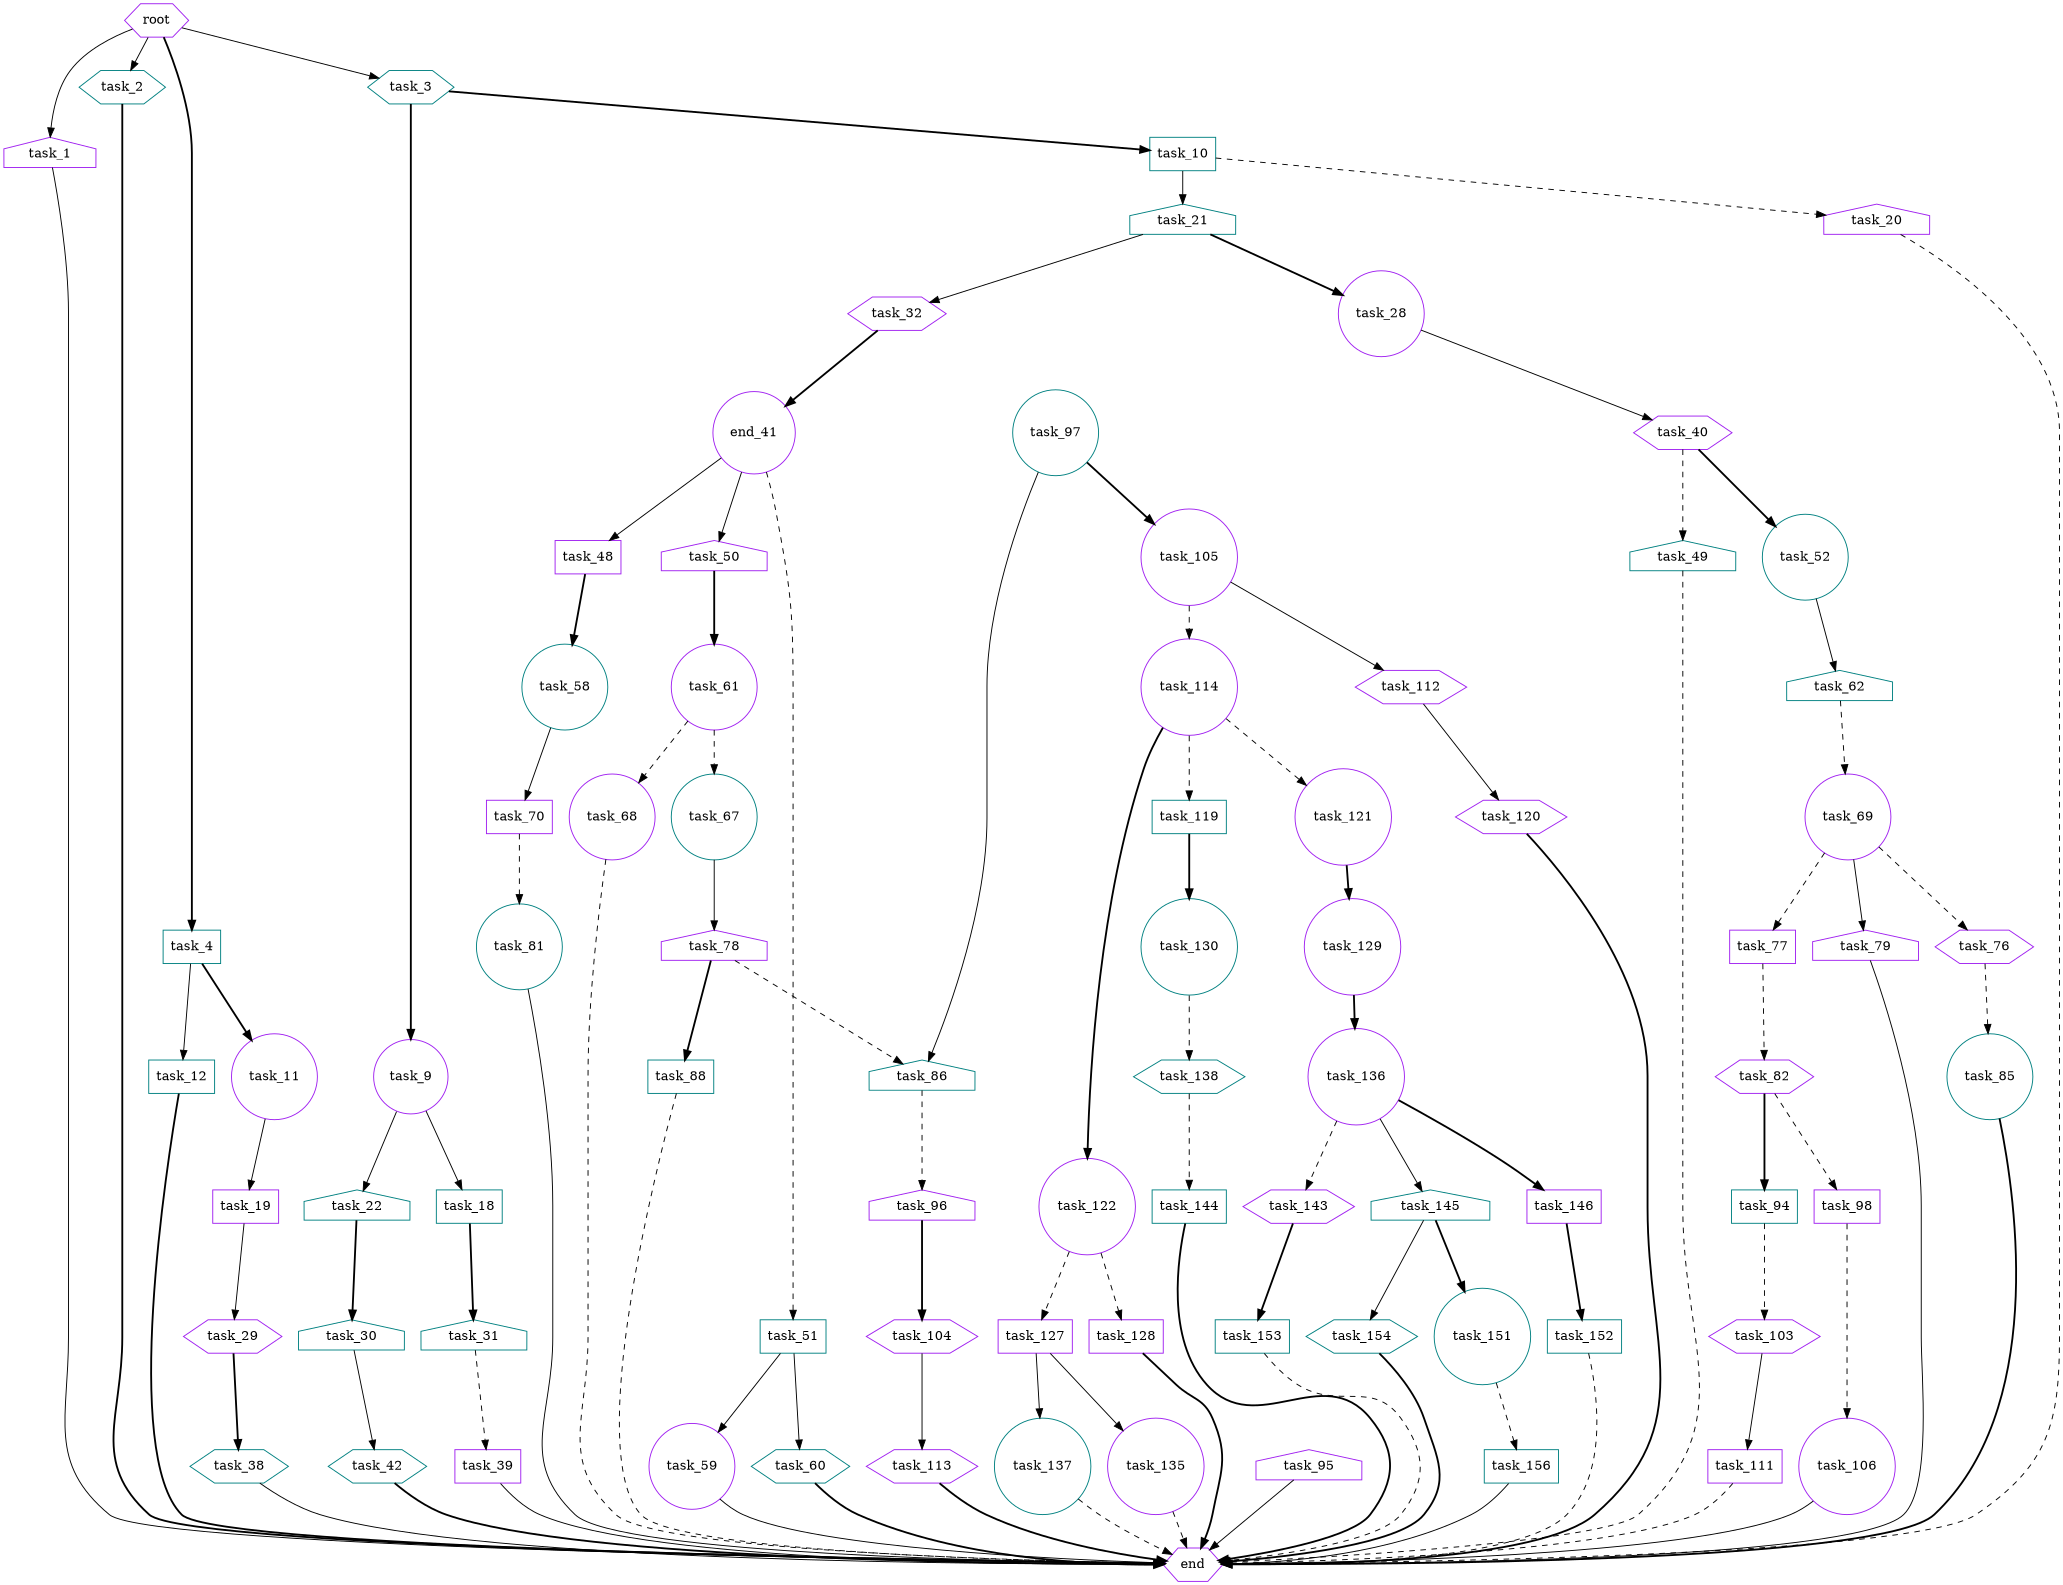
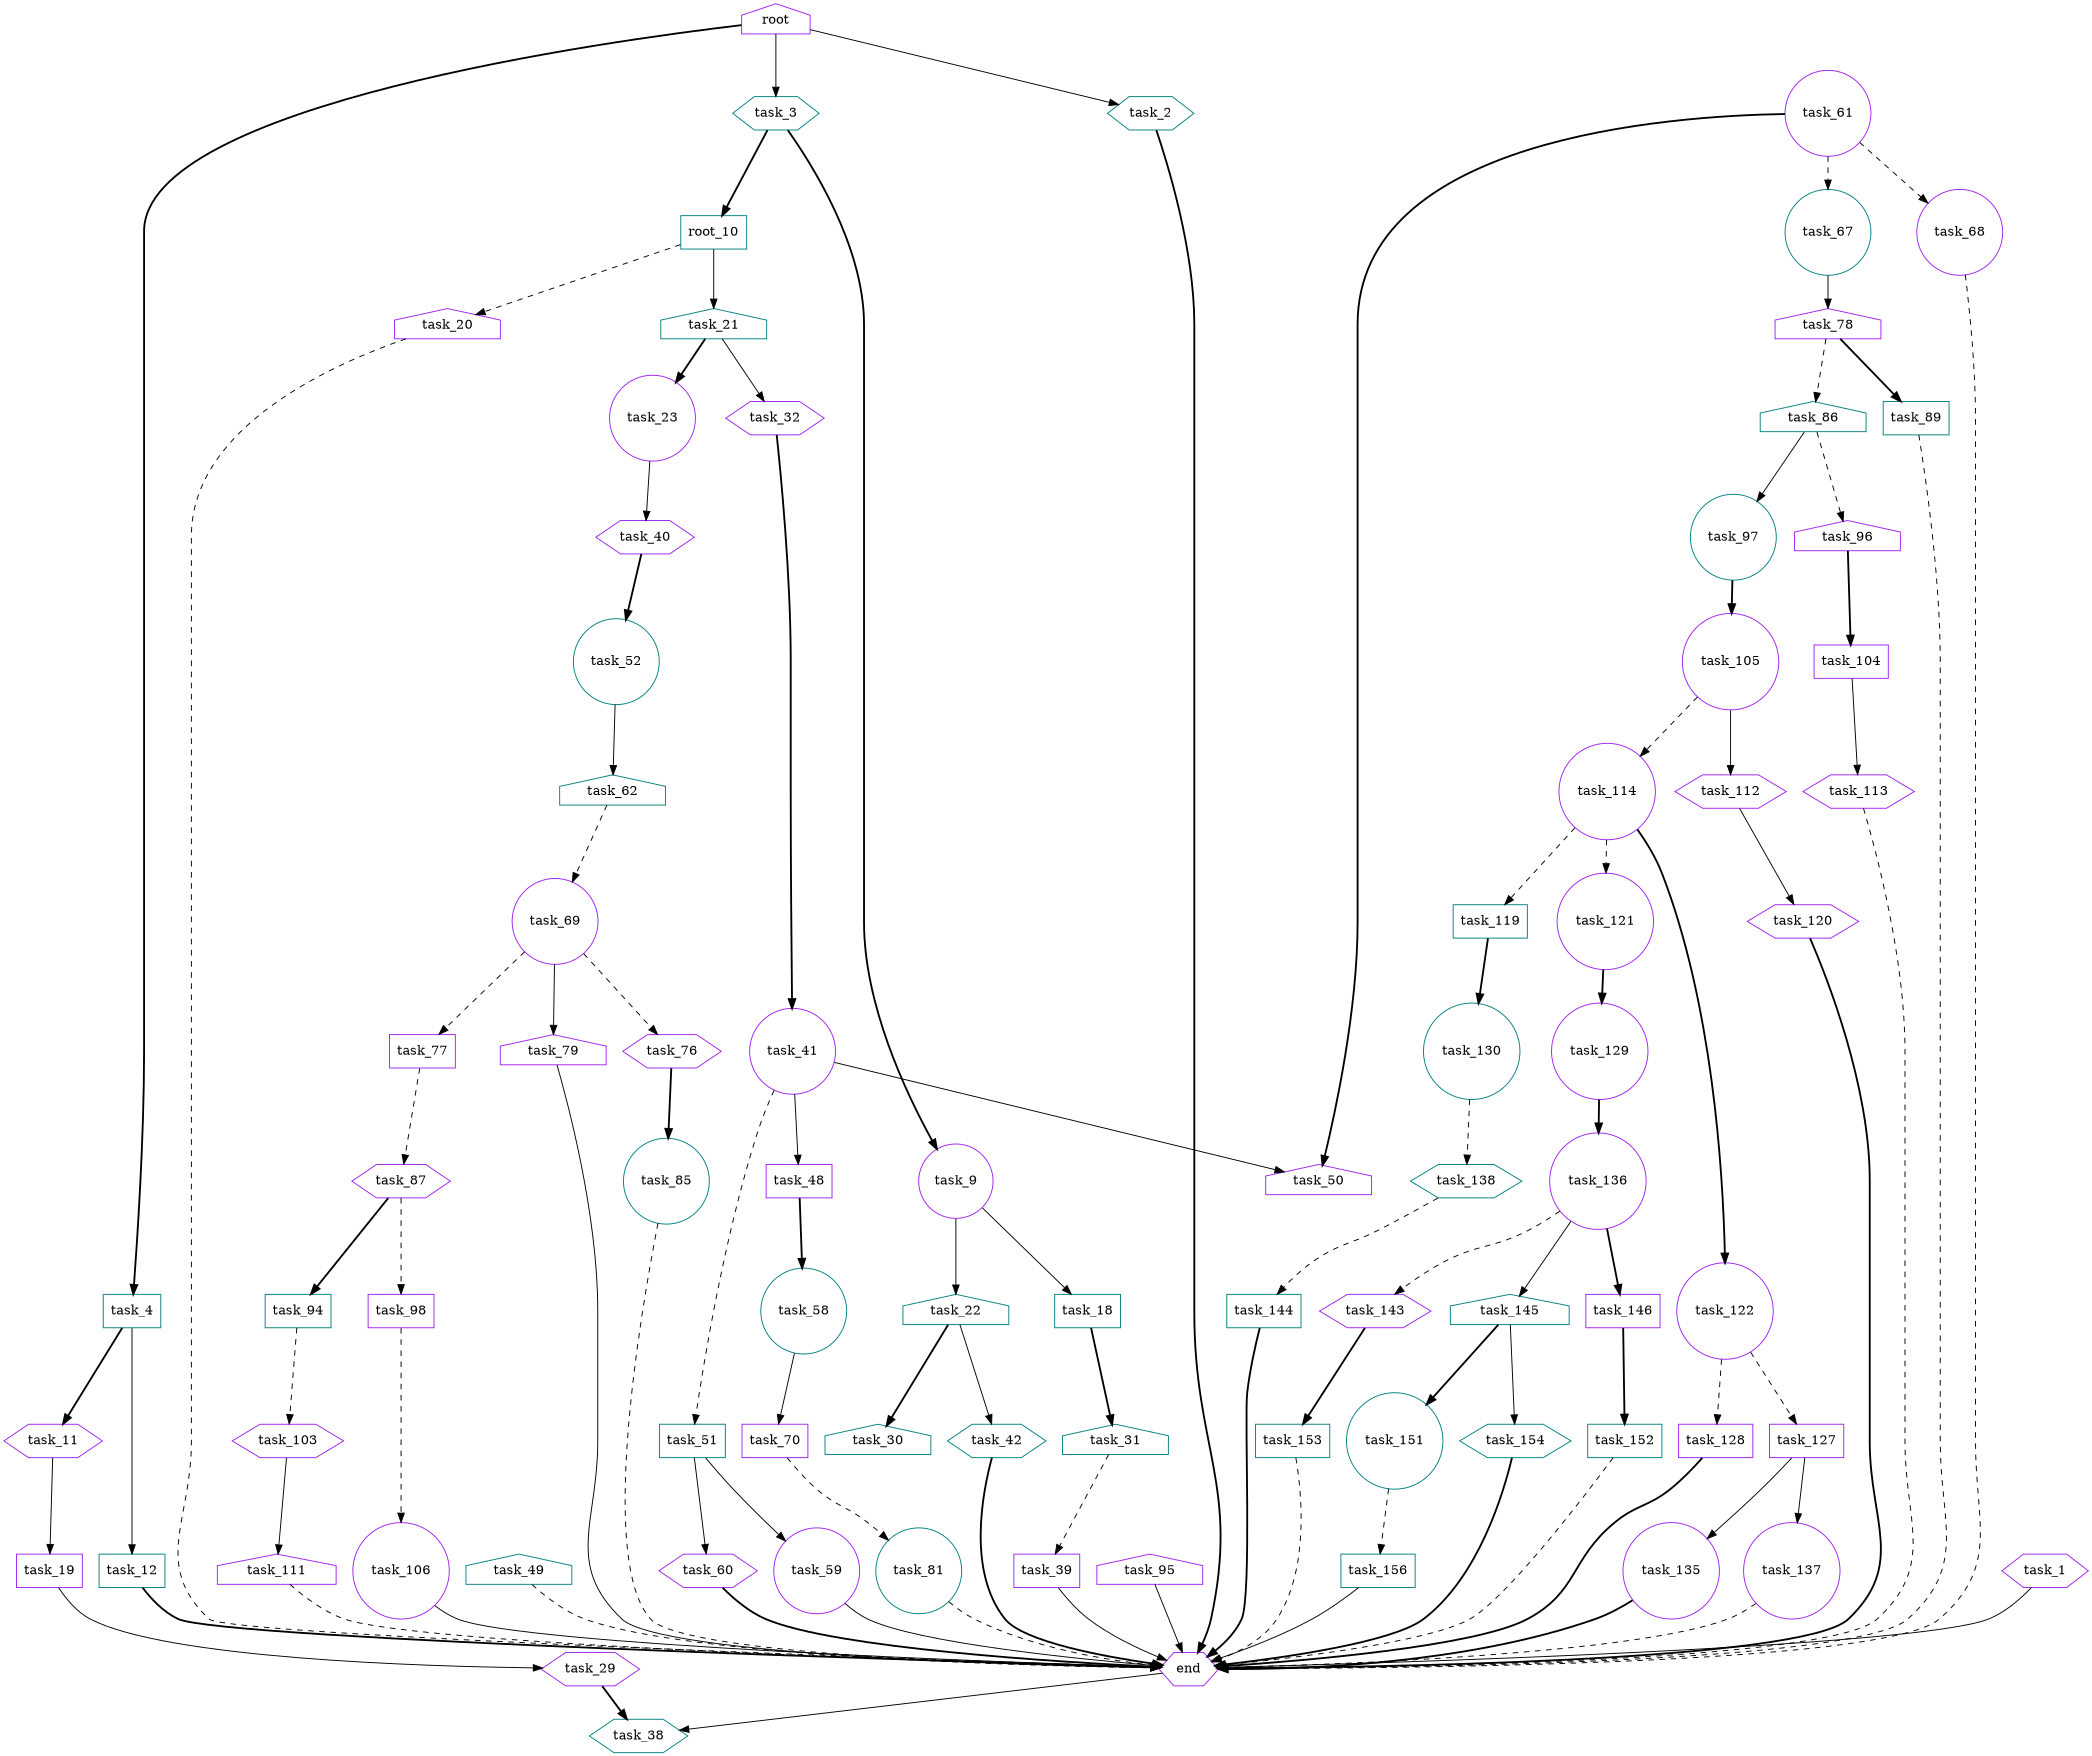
(157, 20) -> (776, 20)
(75, 65) -> none
(50, 154) -> (2045, 1571)
(1183, 154) -> (714, 232)
(1381, 314) -> (652, 418)
(754, 433) -> (793, 1051)
(1683, 490) -> none
(714, 603) -> (1358, 481)
(987, 763) -> (1783, 463)
(1986, 994) -> (670, 1098)
(274, 1077) -> (53, 1441)
(681, 1077) -> (1916, 418)
(1764, 1077) -> (401, 1181)
(922, 1336) -> (1851, 662)
(363, 1395) -> (974, 1370)
(800, 1466) -> (708, 1571)
(1043, 1466) -> (1792, 1571)
(1745, 1466) -> (277, 1571)
(596, 1524) -> (1026, 1639)
(1178, 1525) -> (1475, 1649)
(1904, 1527) -> (656, 1622)
(1043, 1536) -> (1913, 1544)
(701, 1556) -> (926, 1701)
